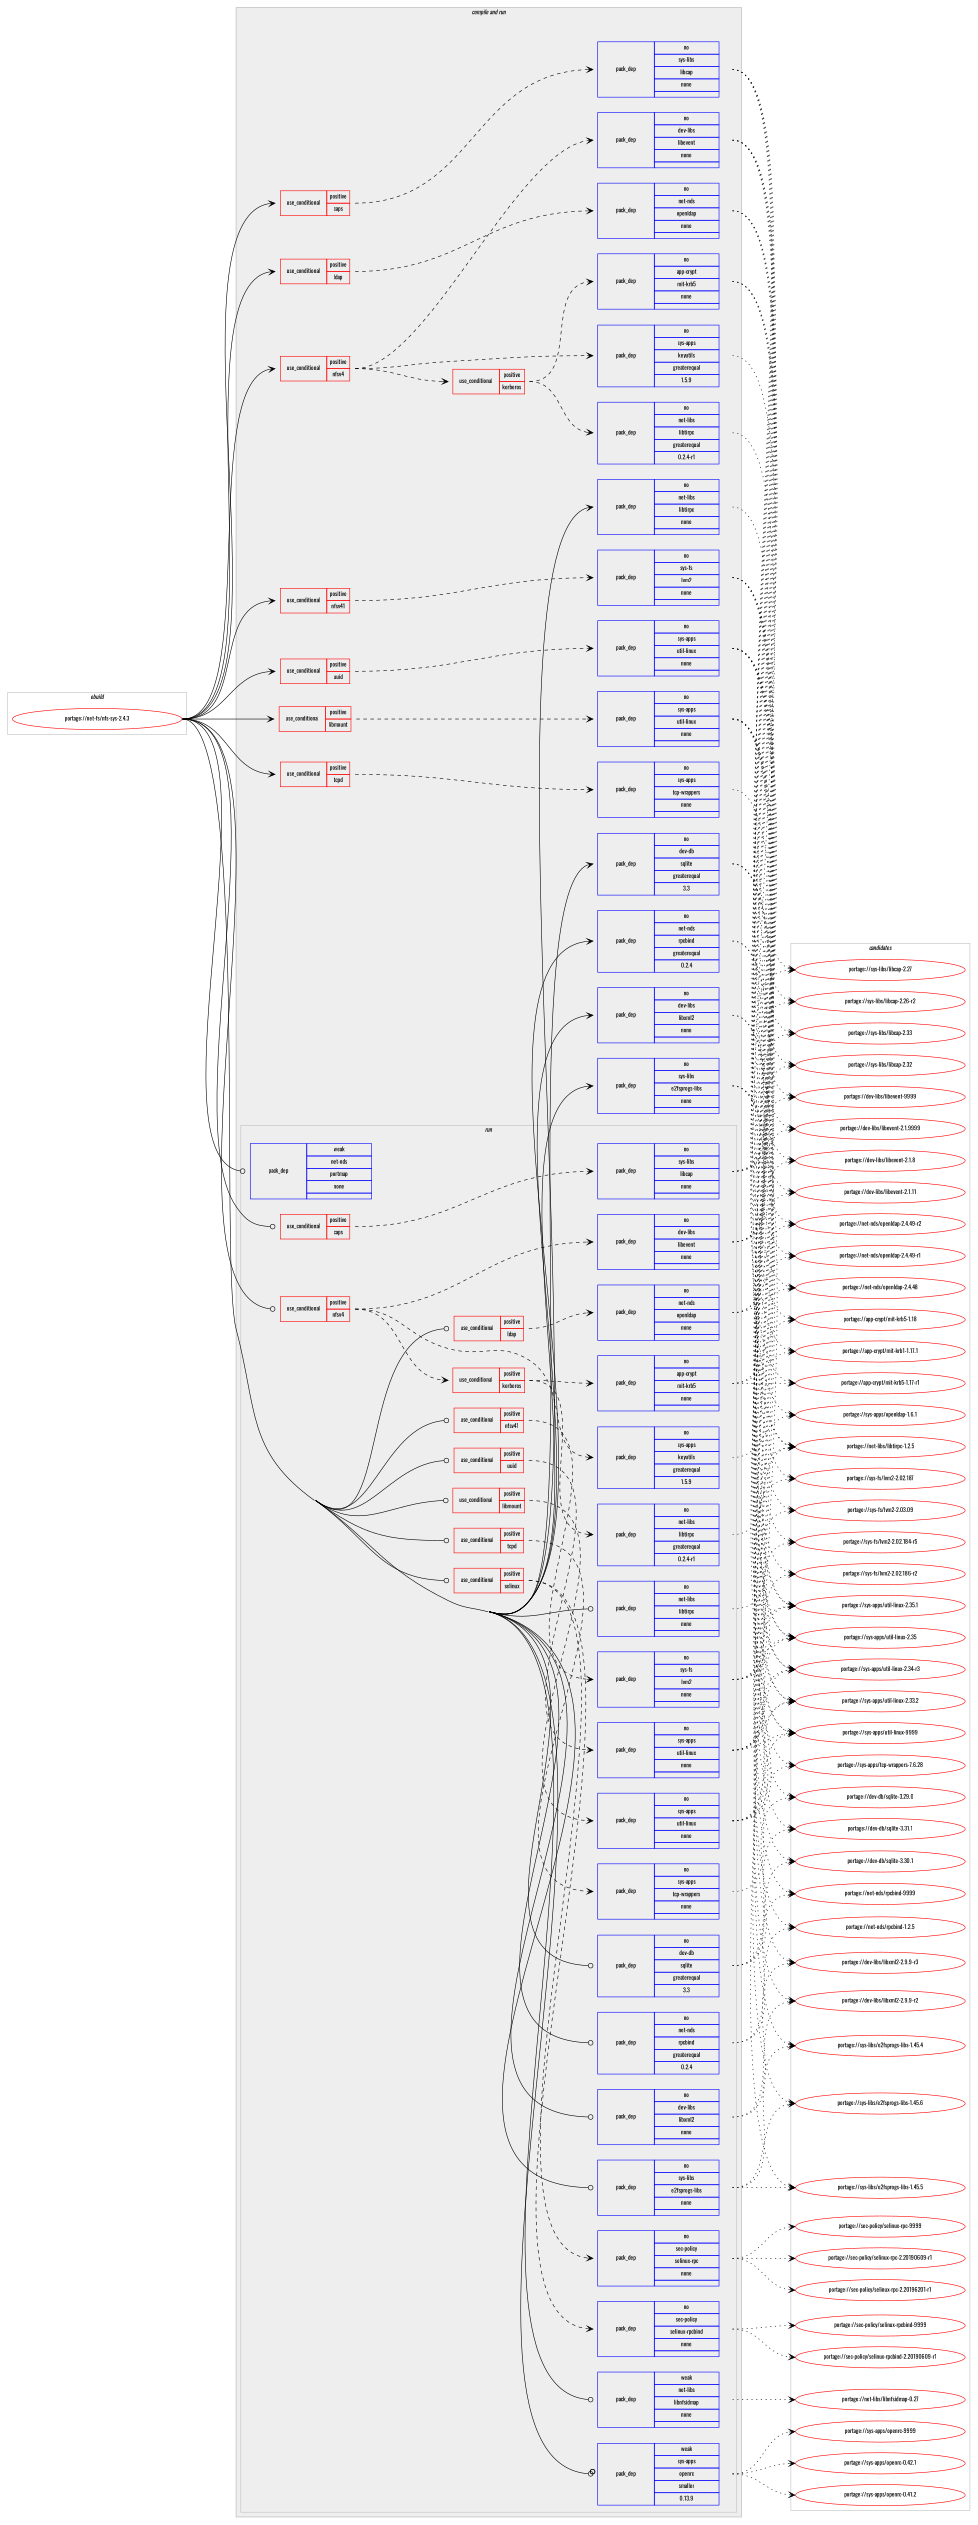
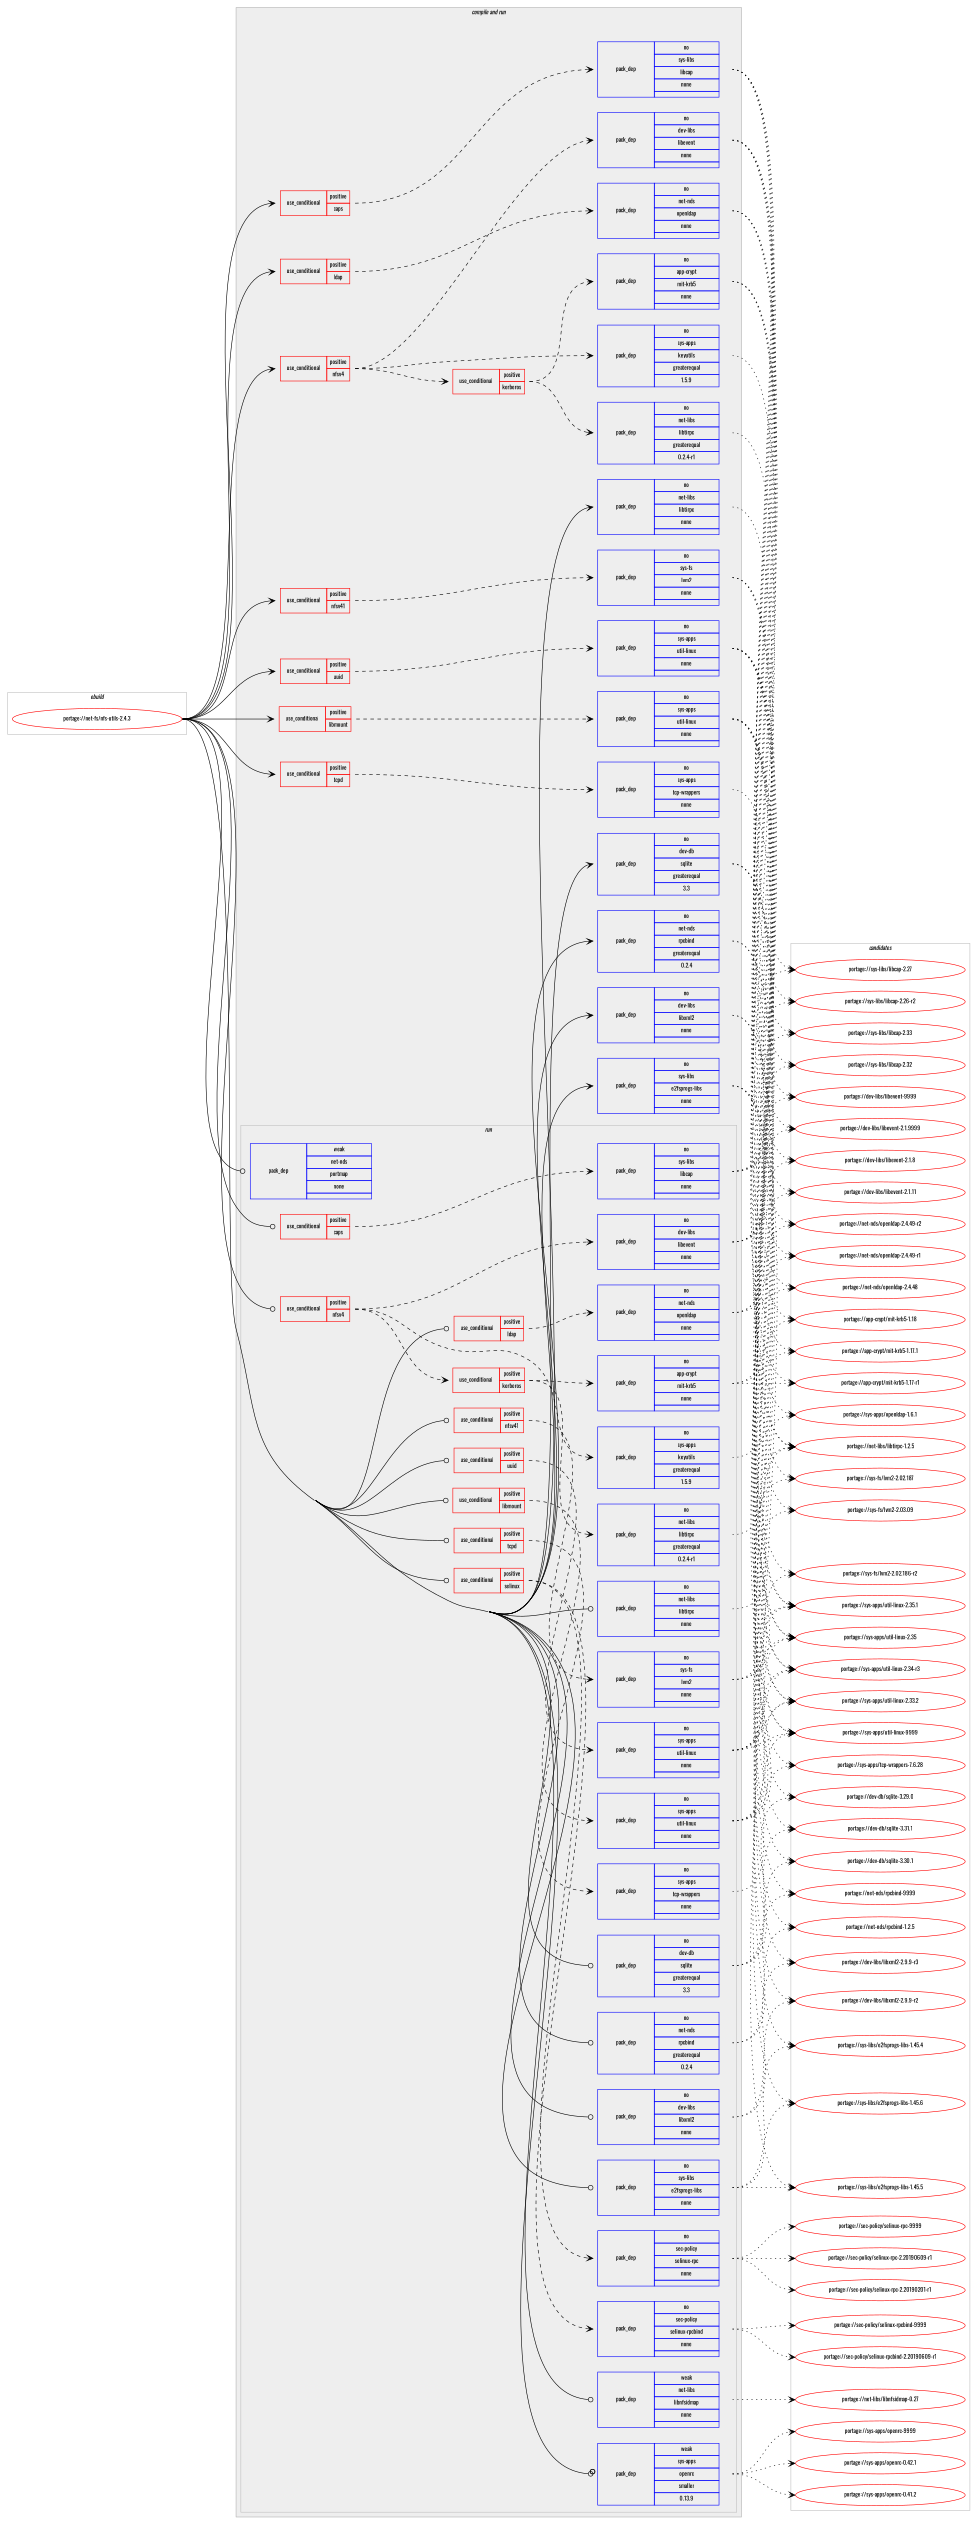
(97, 719) -> (97, 719)
(880, 1352) -> (880, 1352)
(880, 1542) -> none
(880, 2290) -> (880, 2290)
